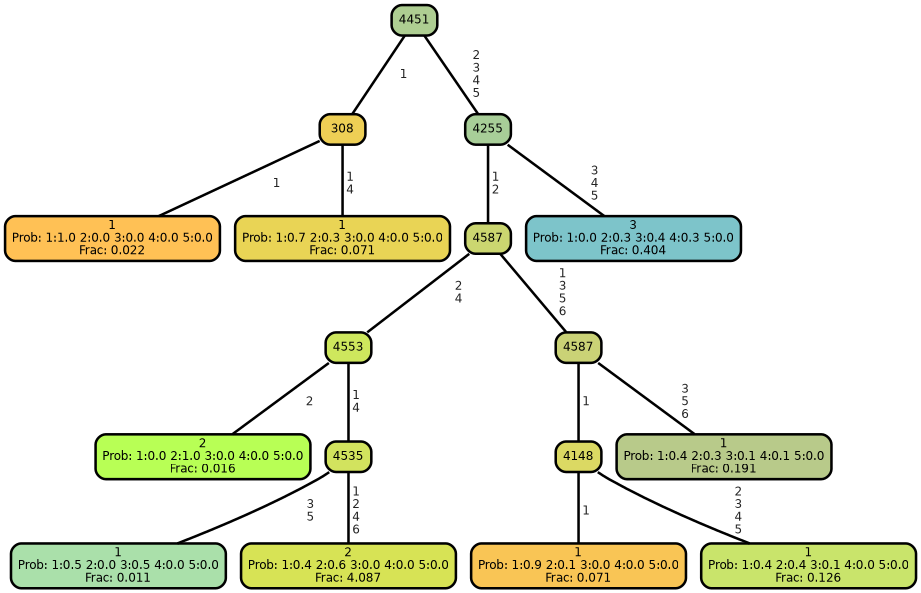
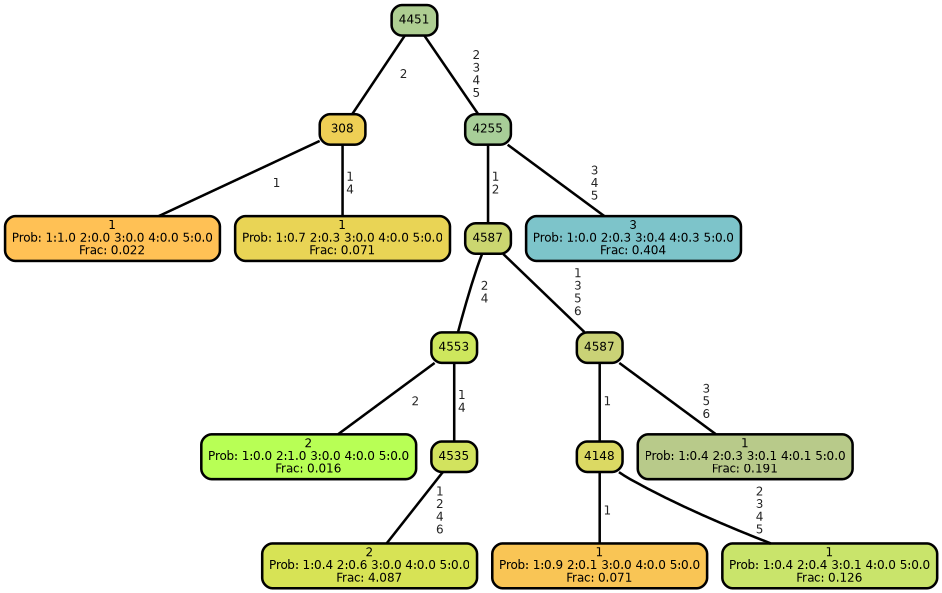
(402, 75) -> (402, 75)
(118, 566) -> none
